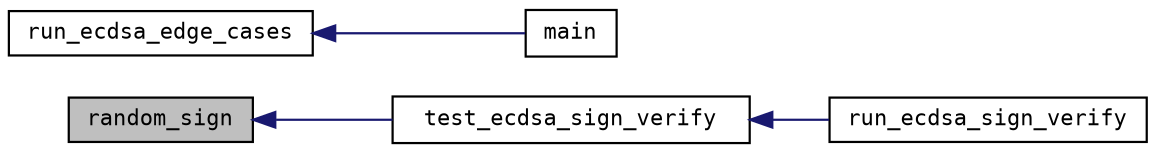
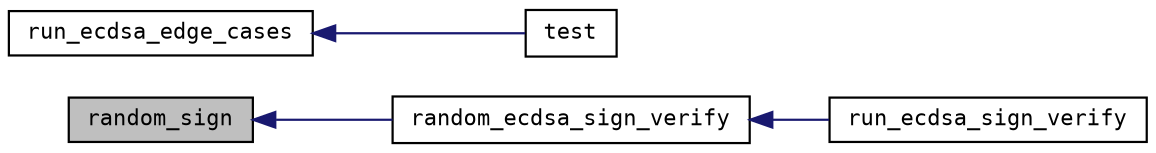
(571, 33) -> (571, 33)
(571, 120) -> (571, 120)
